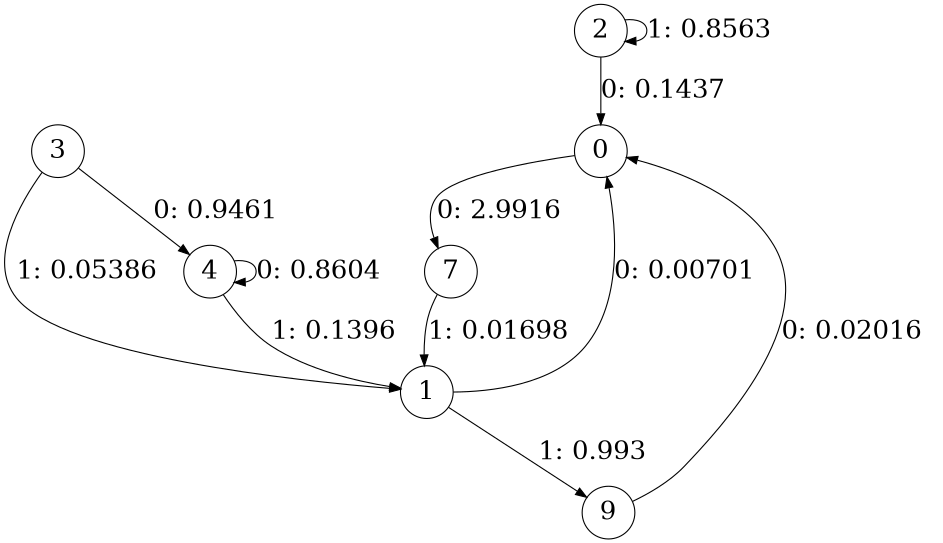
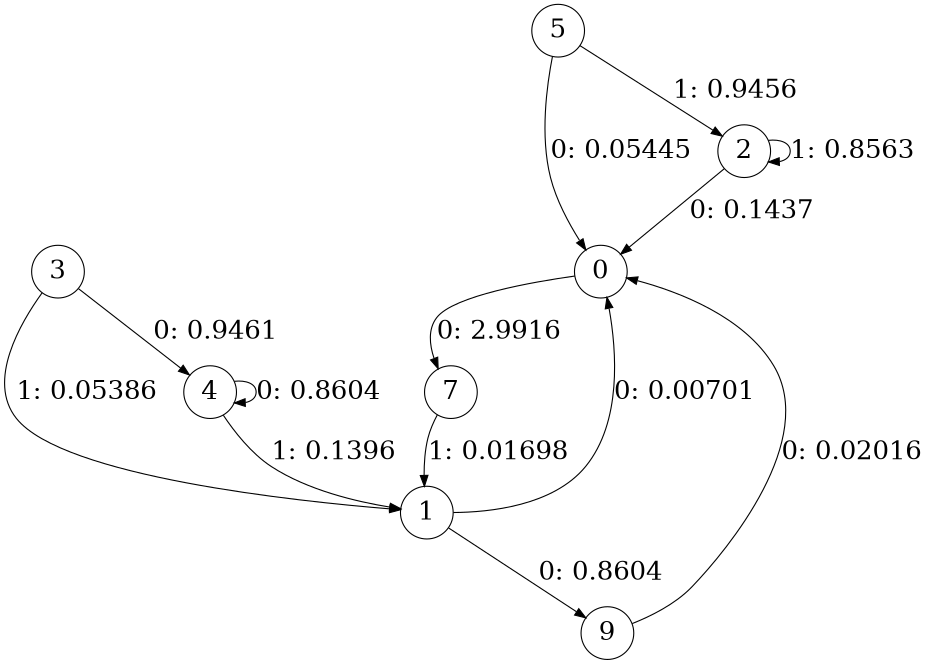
none -> (558, 31)
(609, 452) -> (613, 573)
